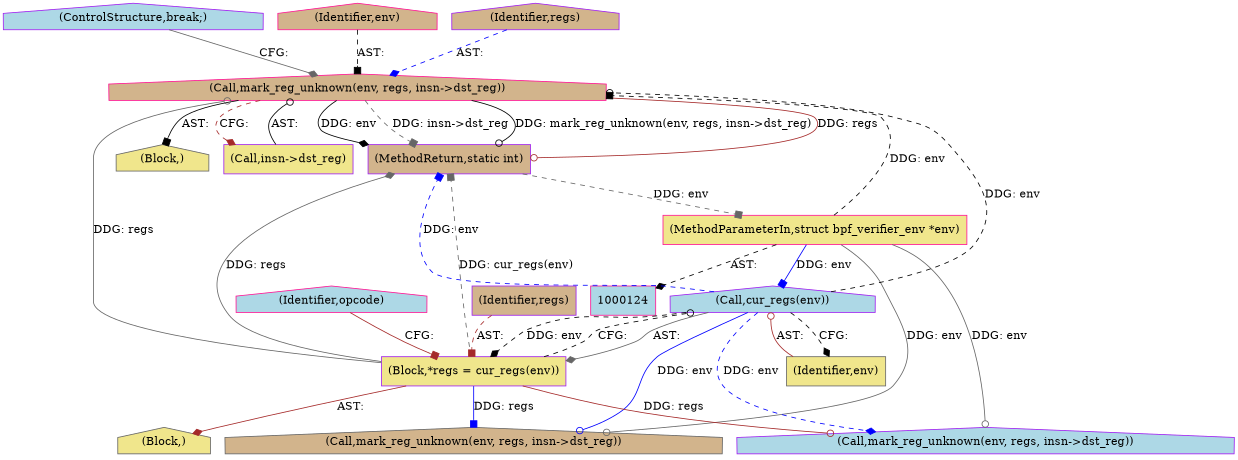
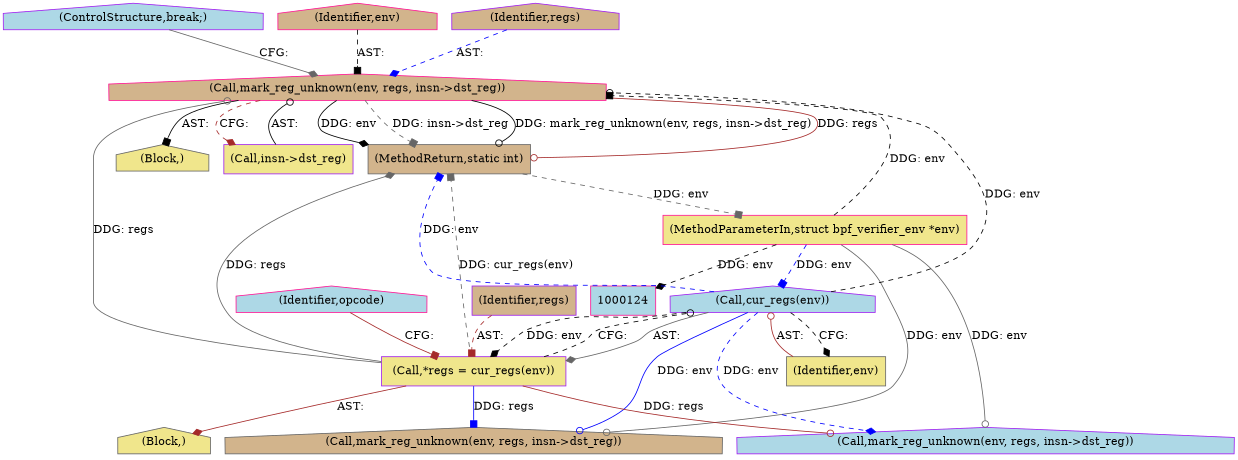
(449, 159) -> (449, 159)
(796, 262) -> (796, 262)
(746, 265) -> (746, 265)
(474, 371) -> (474, 371)
